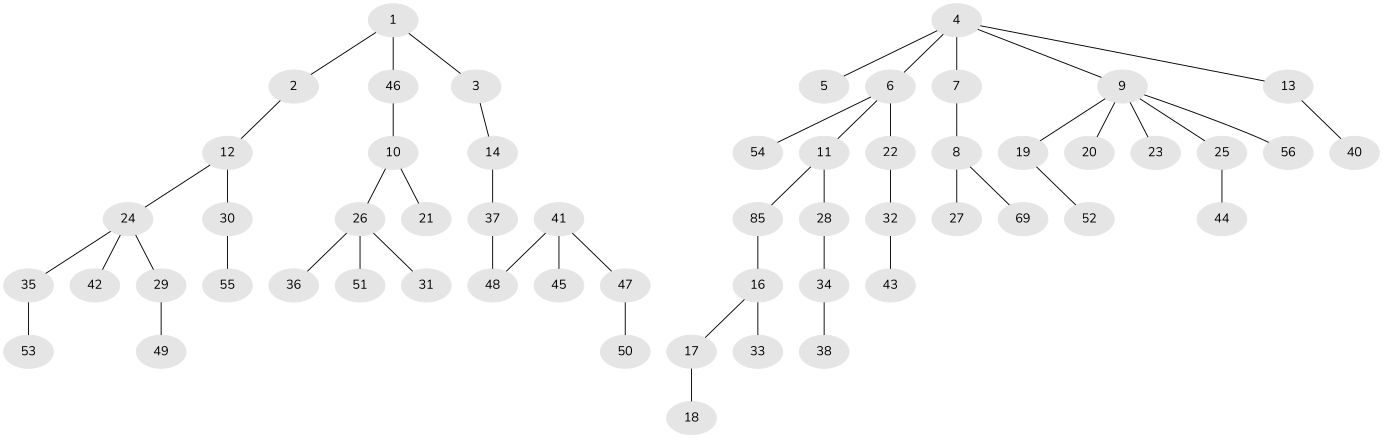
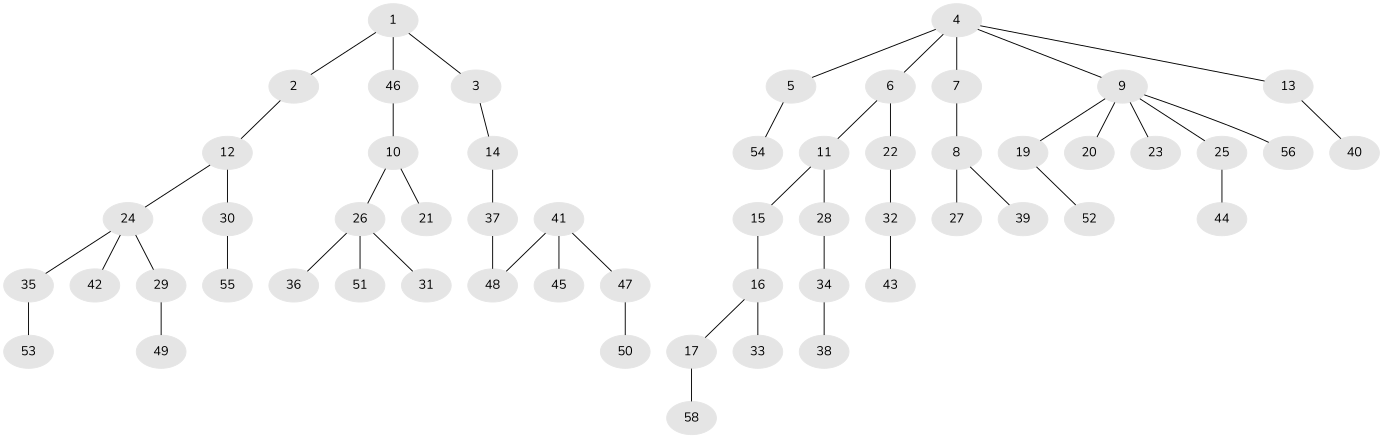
(824, 120) -> (774, 120)
(758, 219) -> (758, 219)
(1023, 219) -> (1023, 219)
(692, 418) -> (692, 418)
